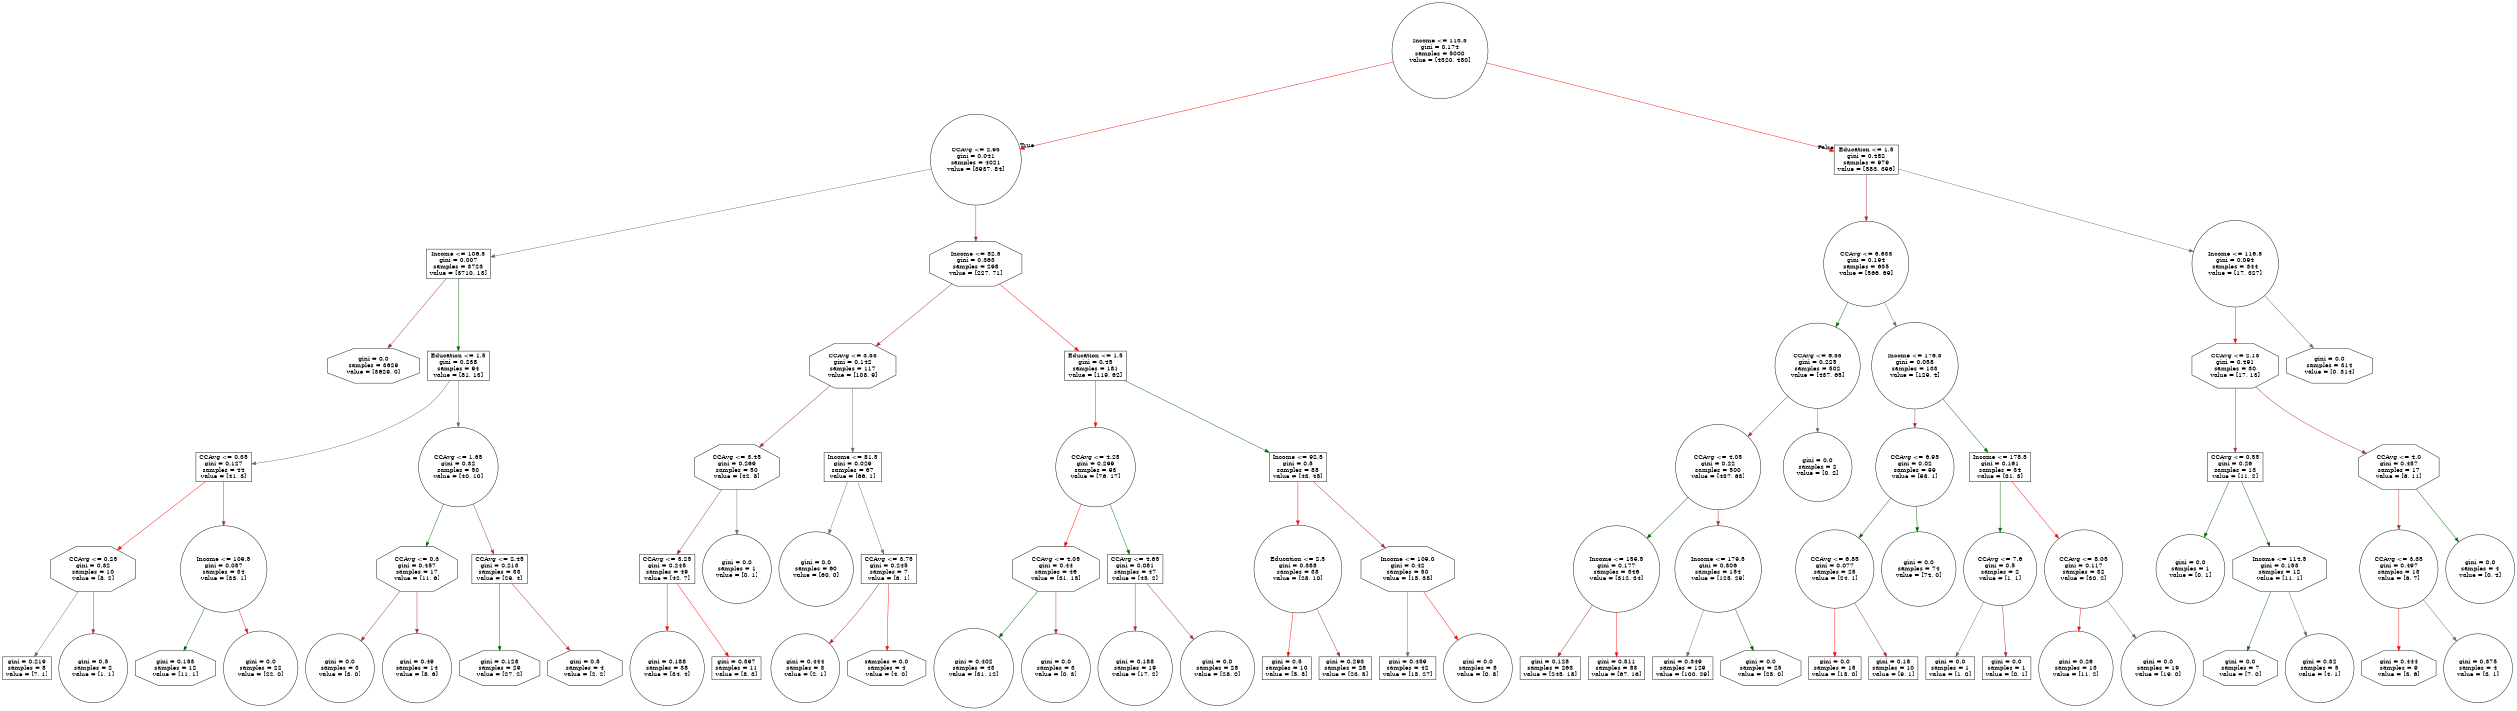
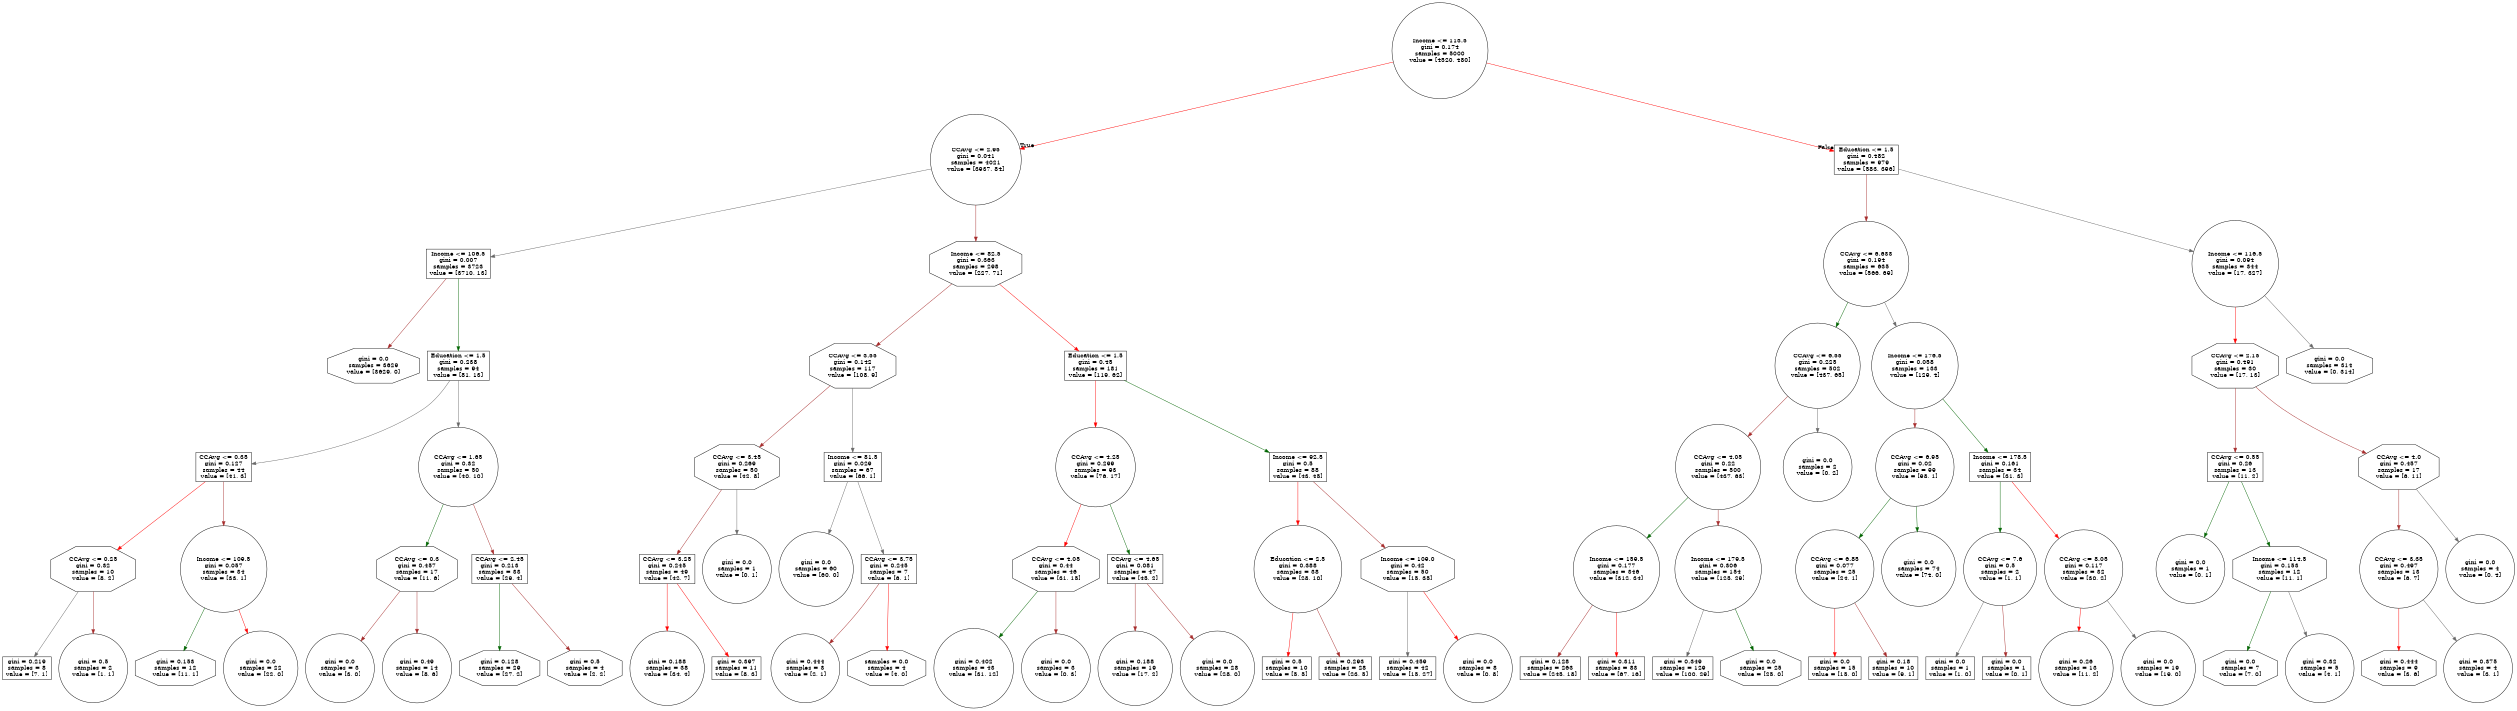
(2436, 514) -> (2436, 514)
